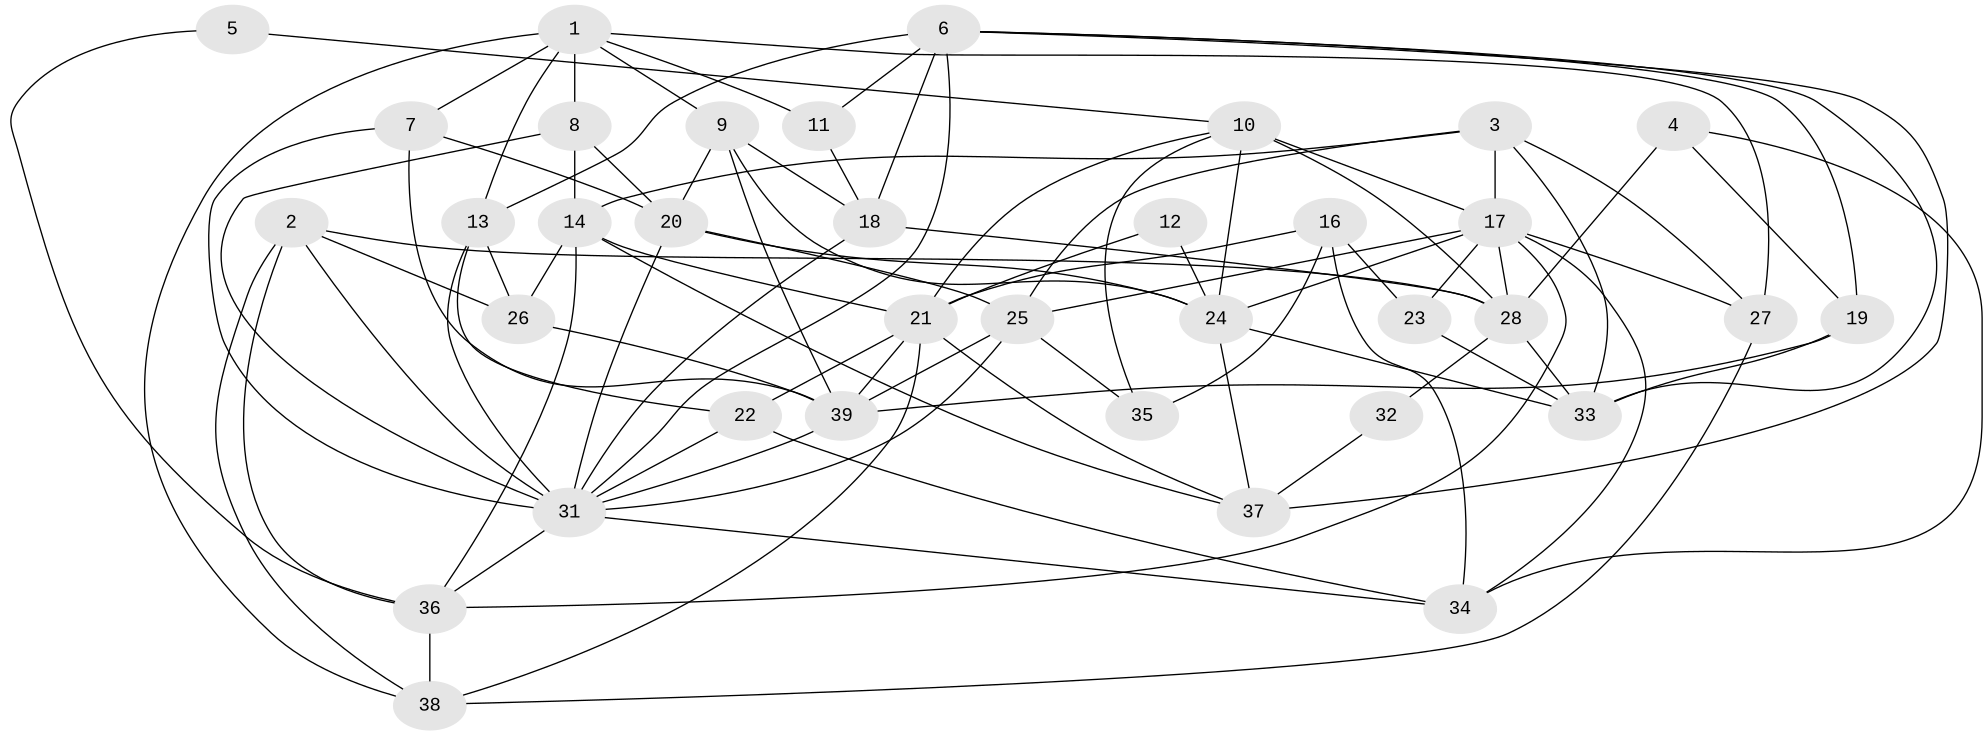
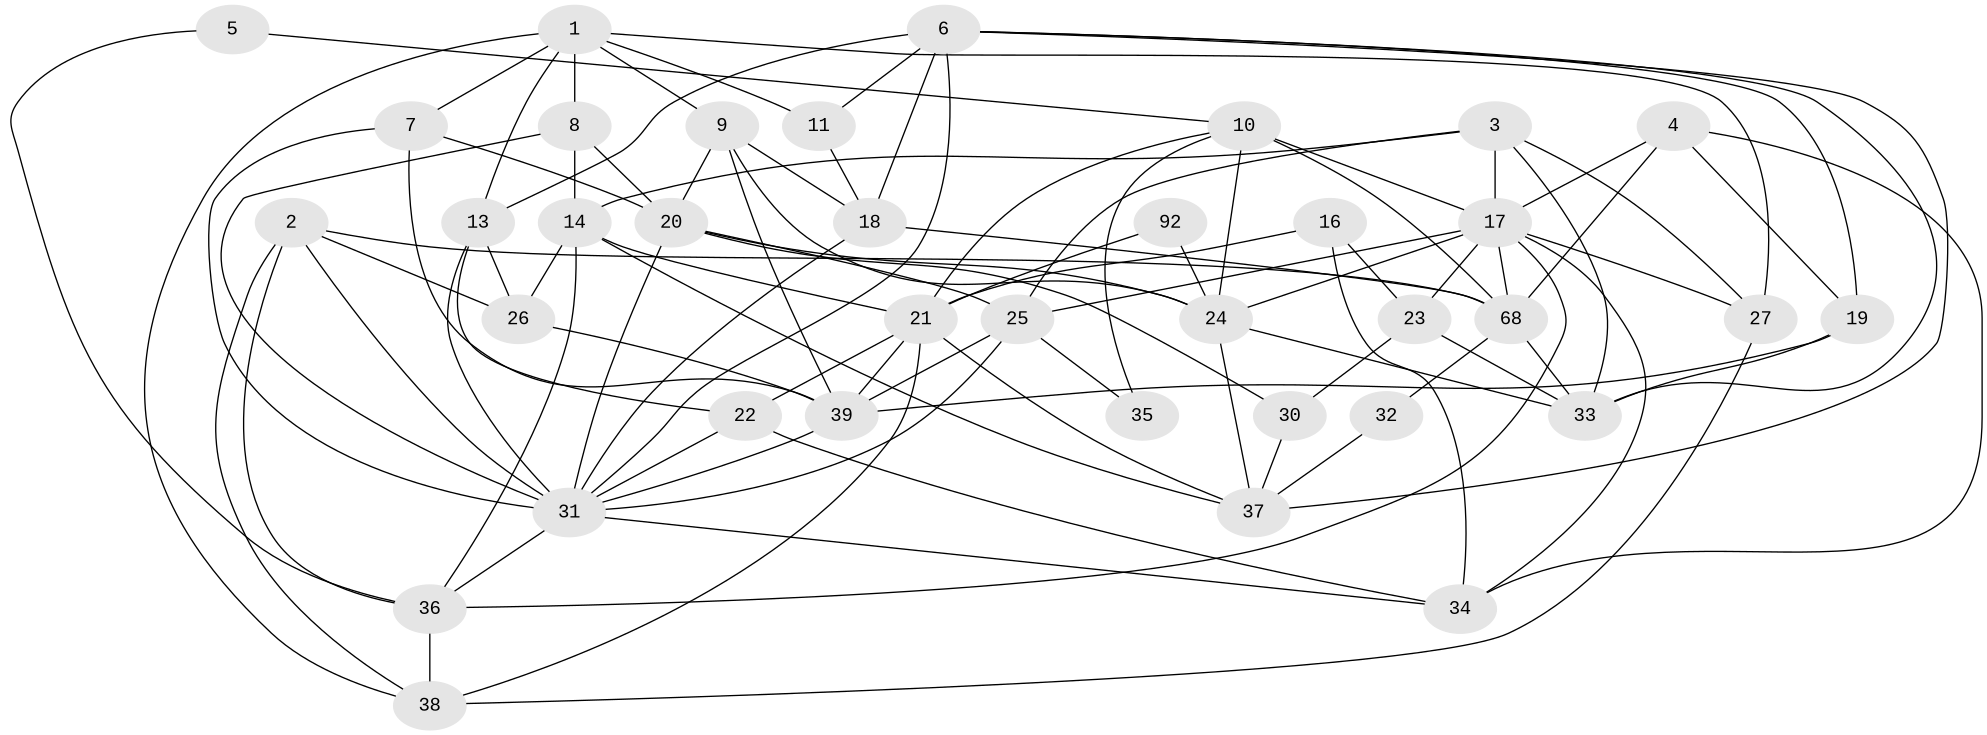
none -> (1575, 179)
(1170, 223) -> (1170, 223)
(1511, 319) -> (1511, 319)
(1266, 342) -> none
none -> (1290, 416)
